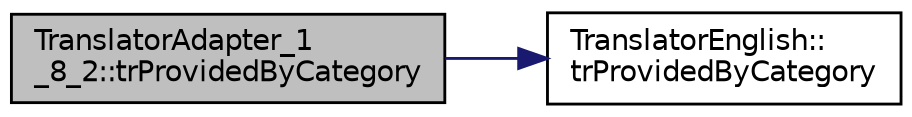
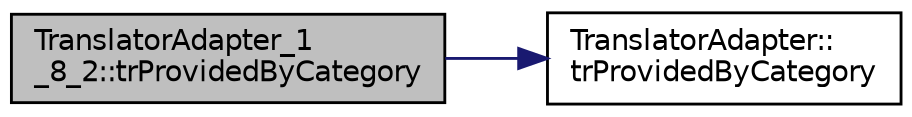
(724, 58) -> (724, 58)
